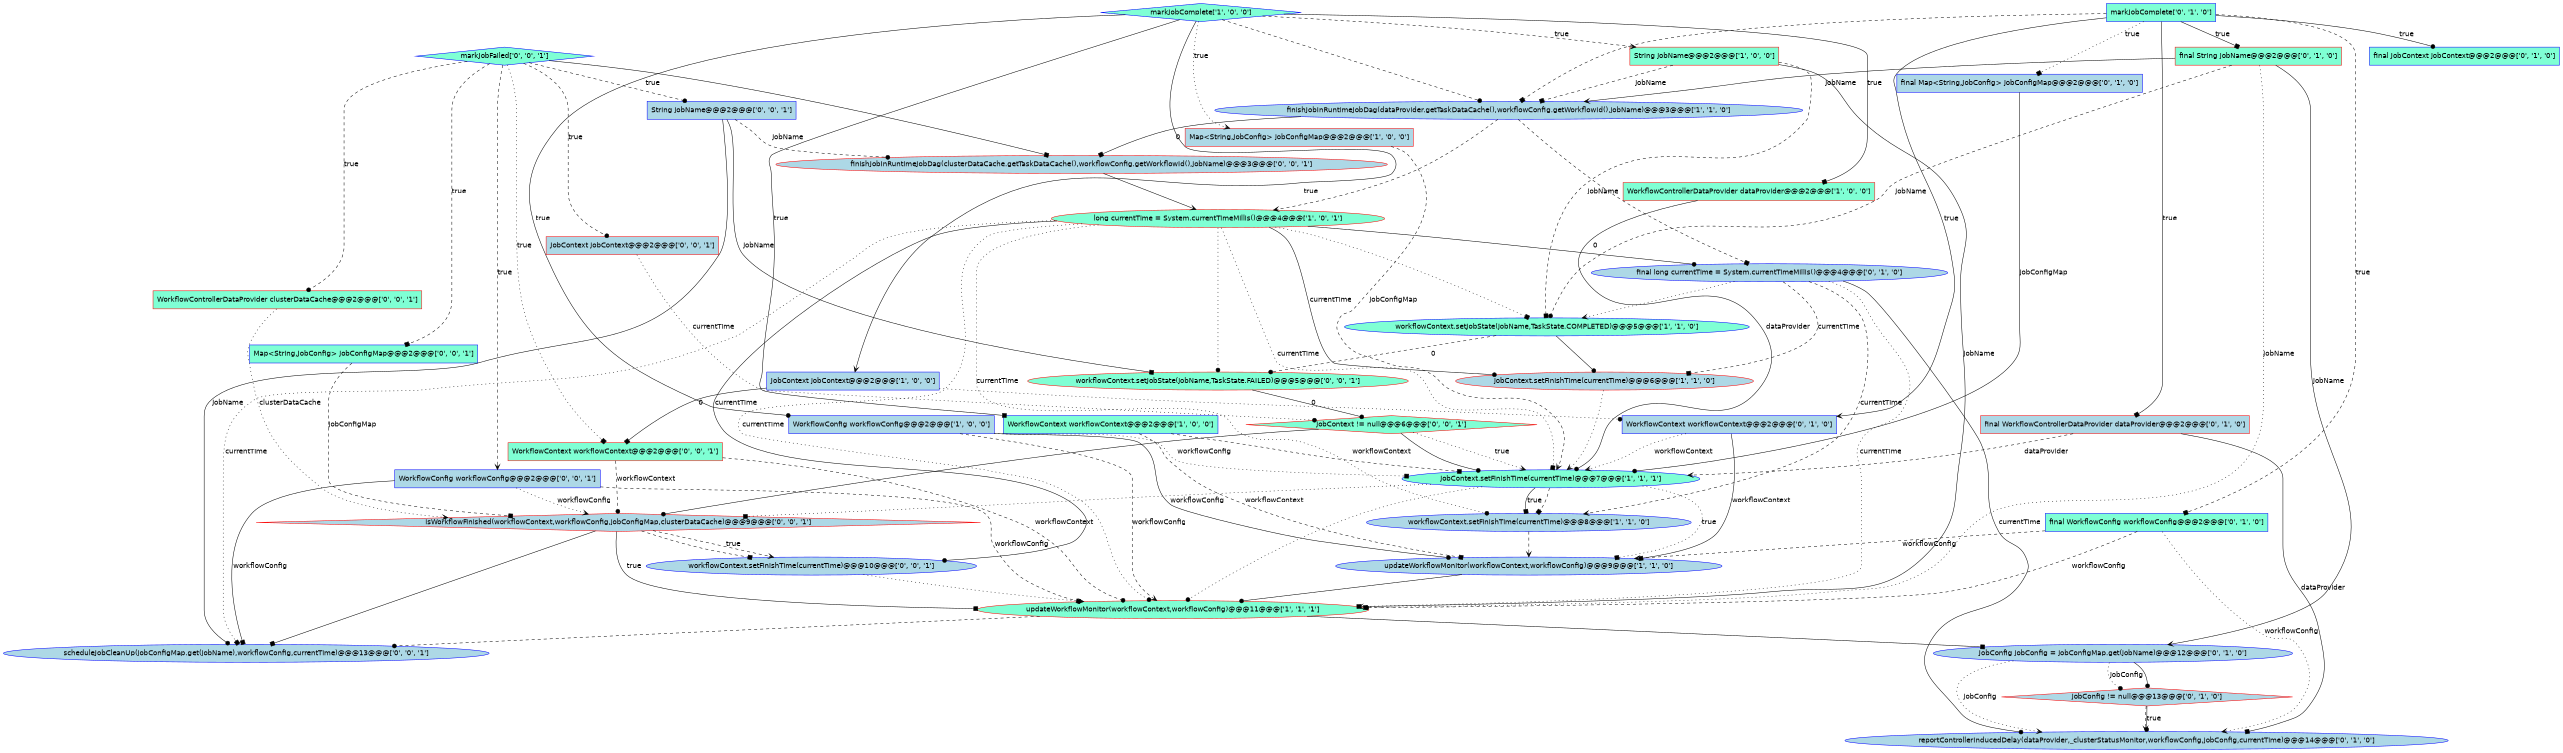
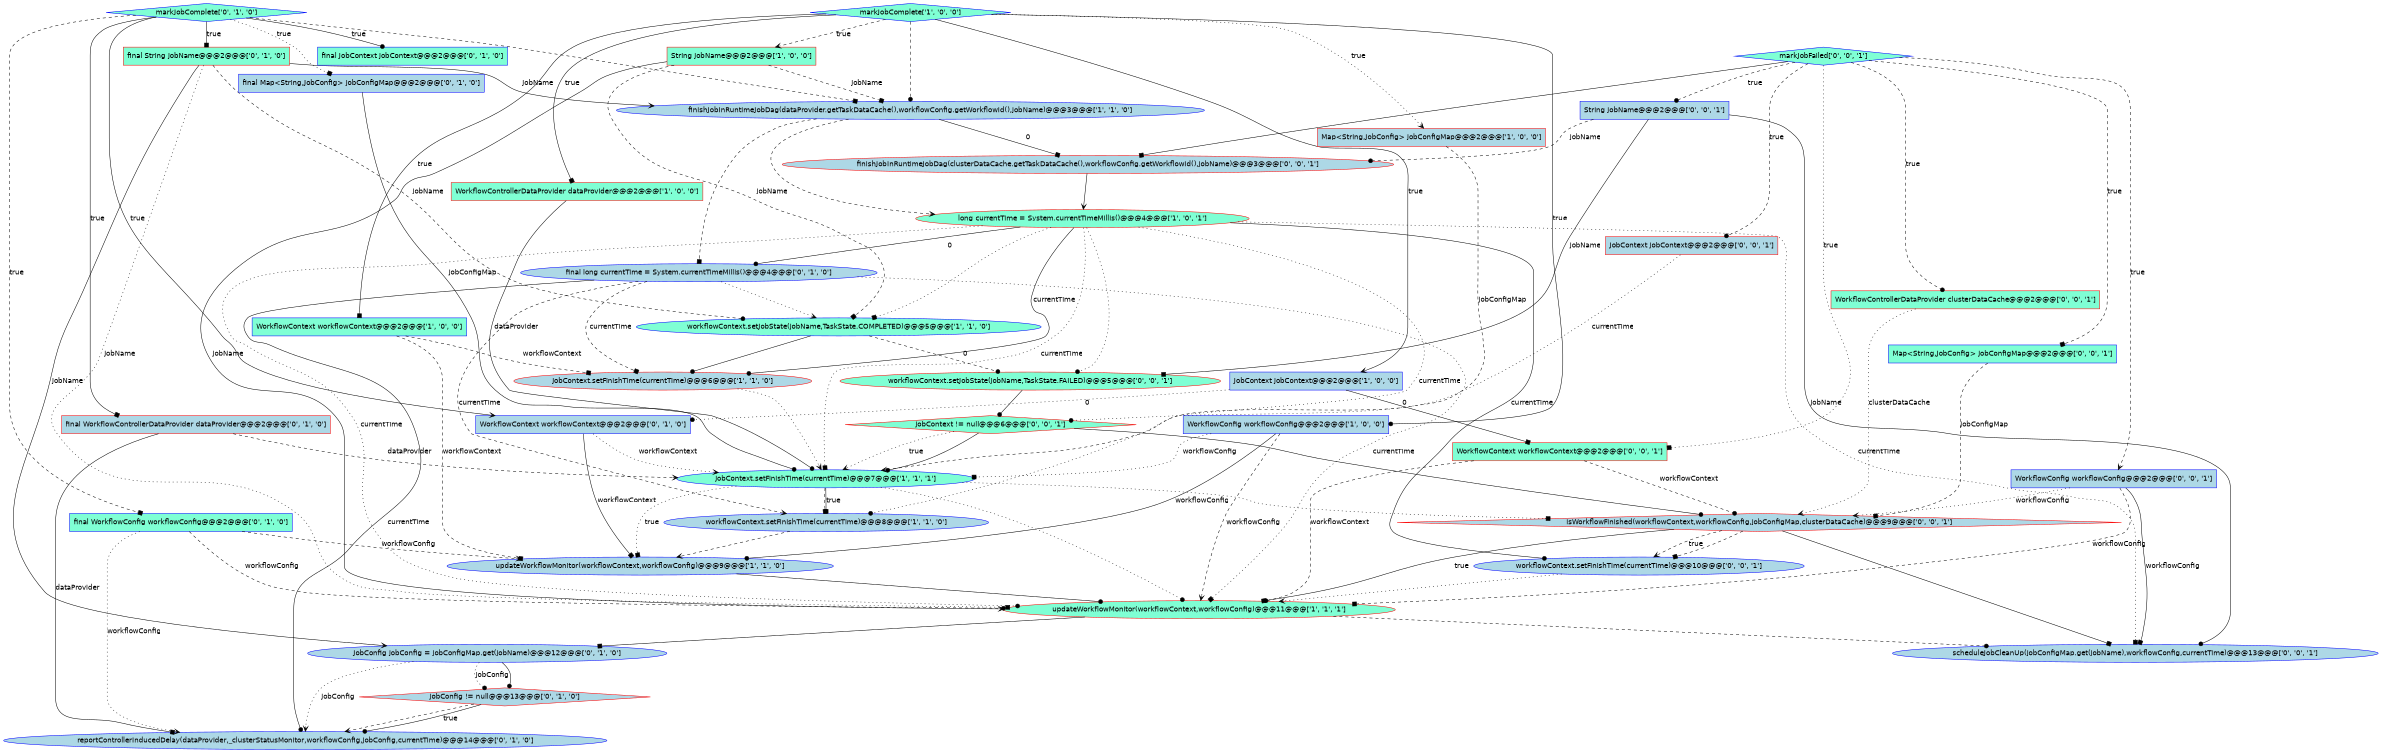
(2161, 13) -> (206, 13)
(1313, 456) -> (495, 357)
